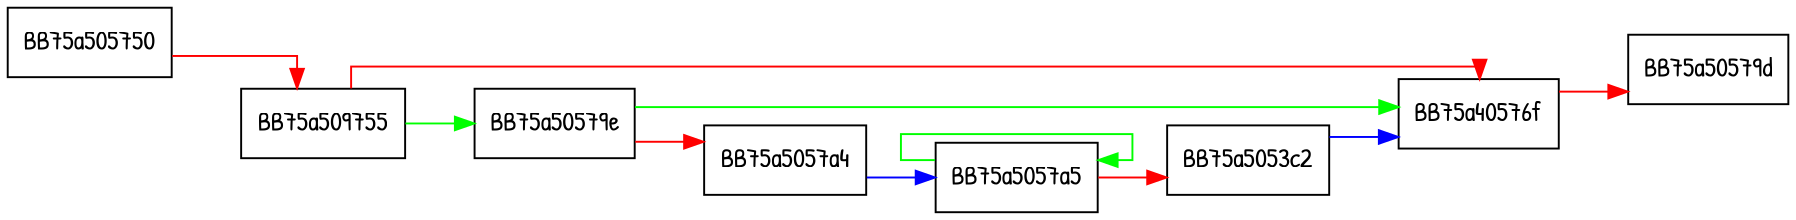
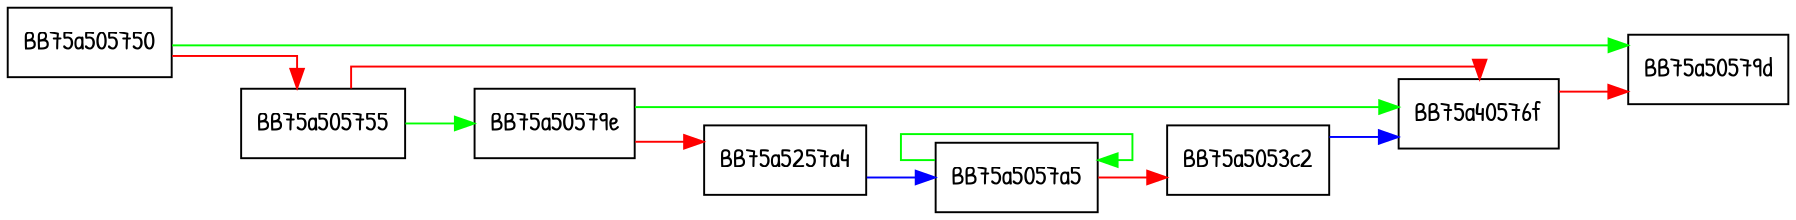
none -> (890, 45)
(323, 123) -> (323, 123)
(785, 160) -> (785, 160)
